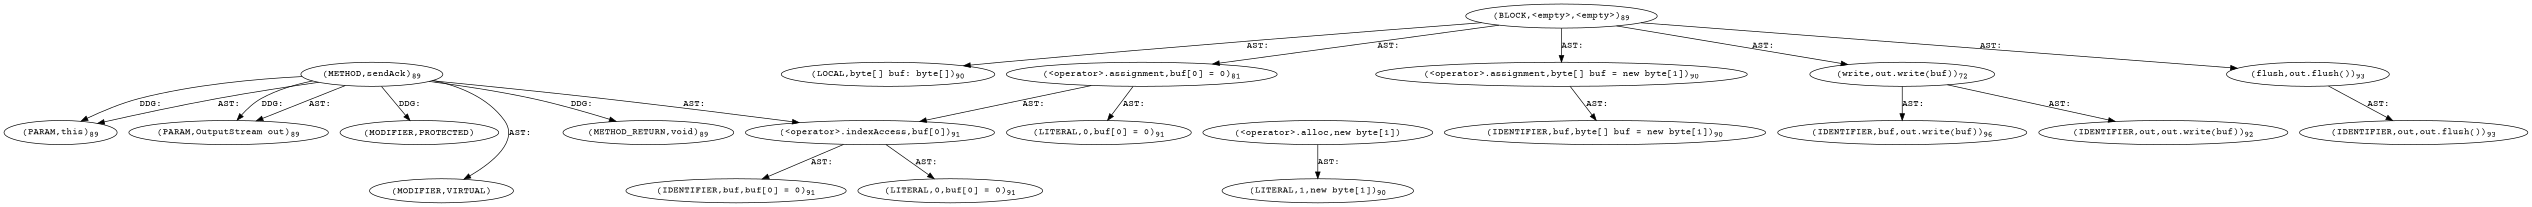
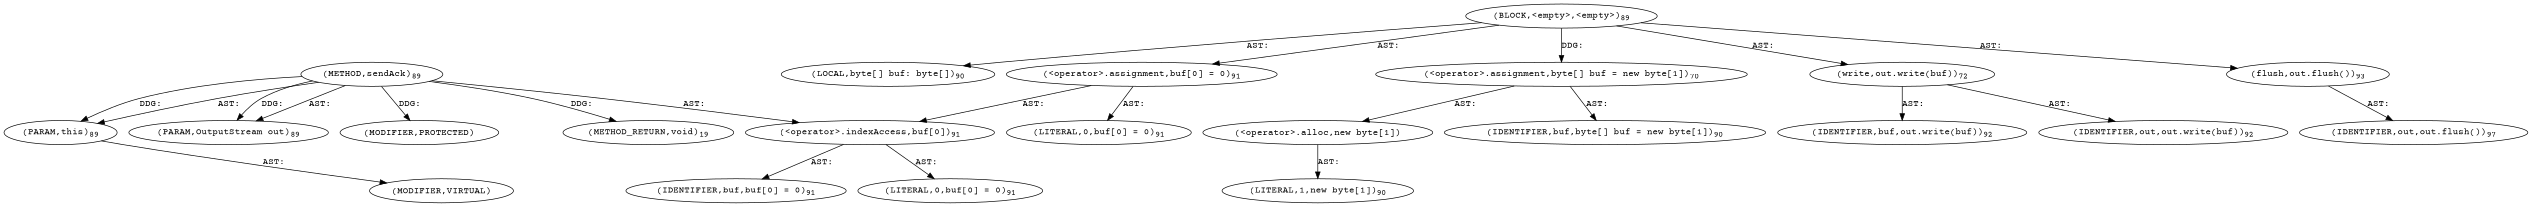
(1576, 45) -> (1576, 45)
(1236, 73) -> (1236, 73)
(1694, 73) -> (1694, 73)
none -> (1442, 103)
(501, 117) -> (241, 163)
(704, 132) -> (704, 132)
(1988, 132) -> (1988, 132)
(2491, 132) -> (2491, 132)
